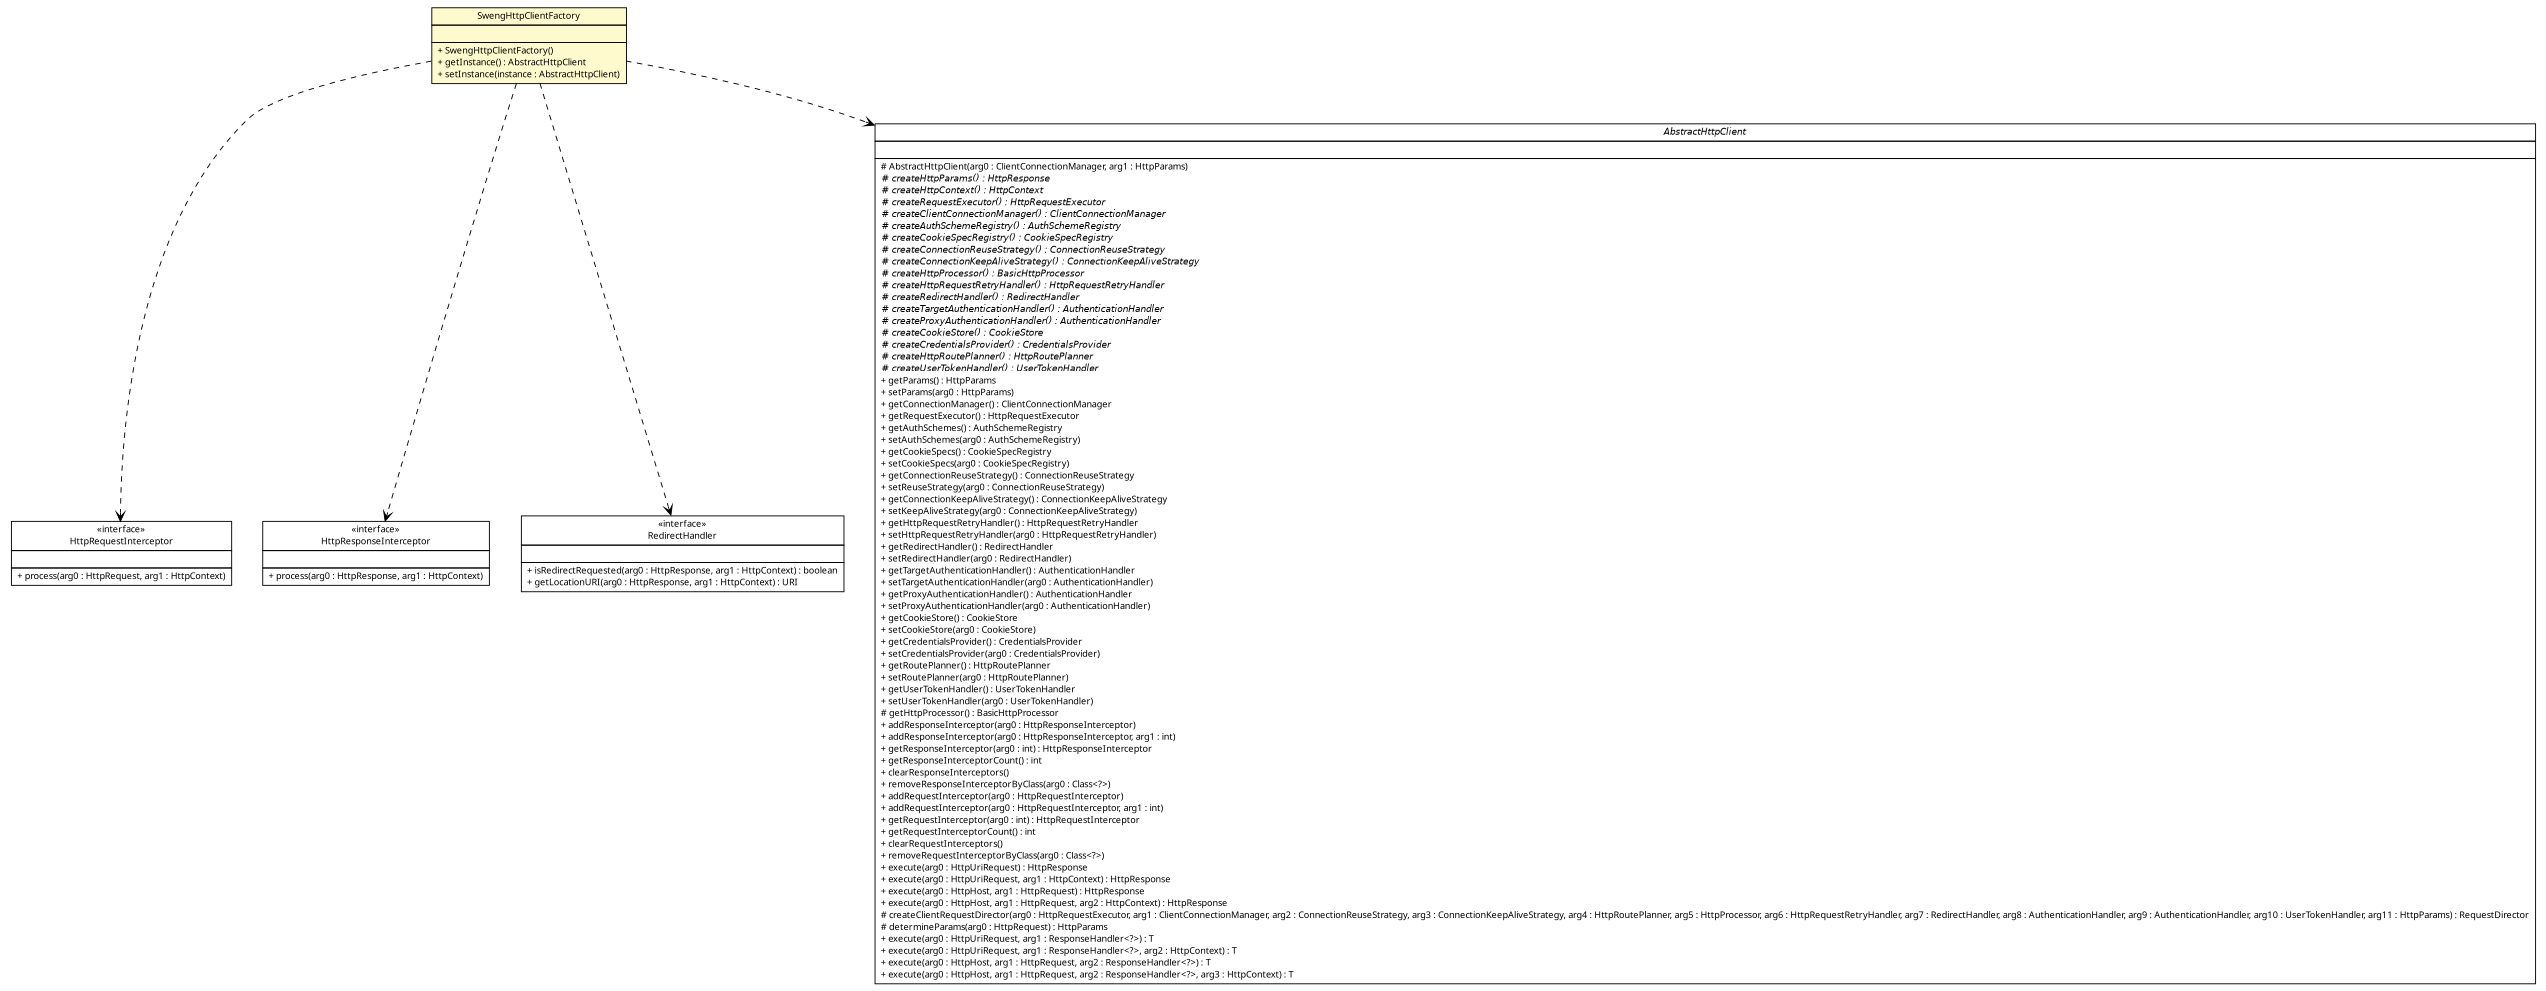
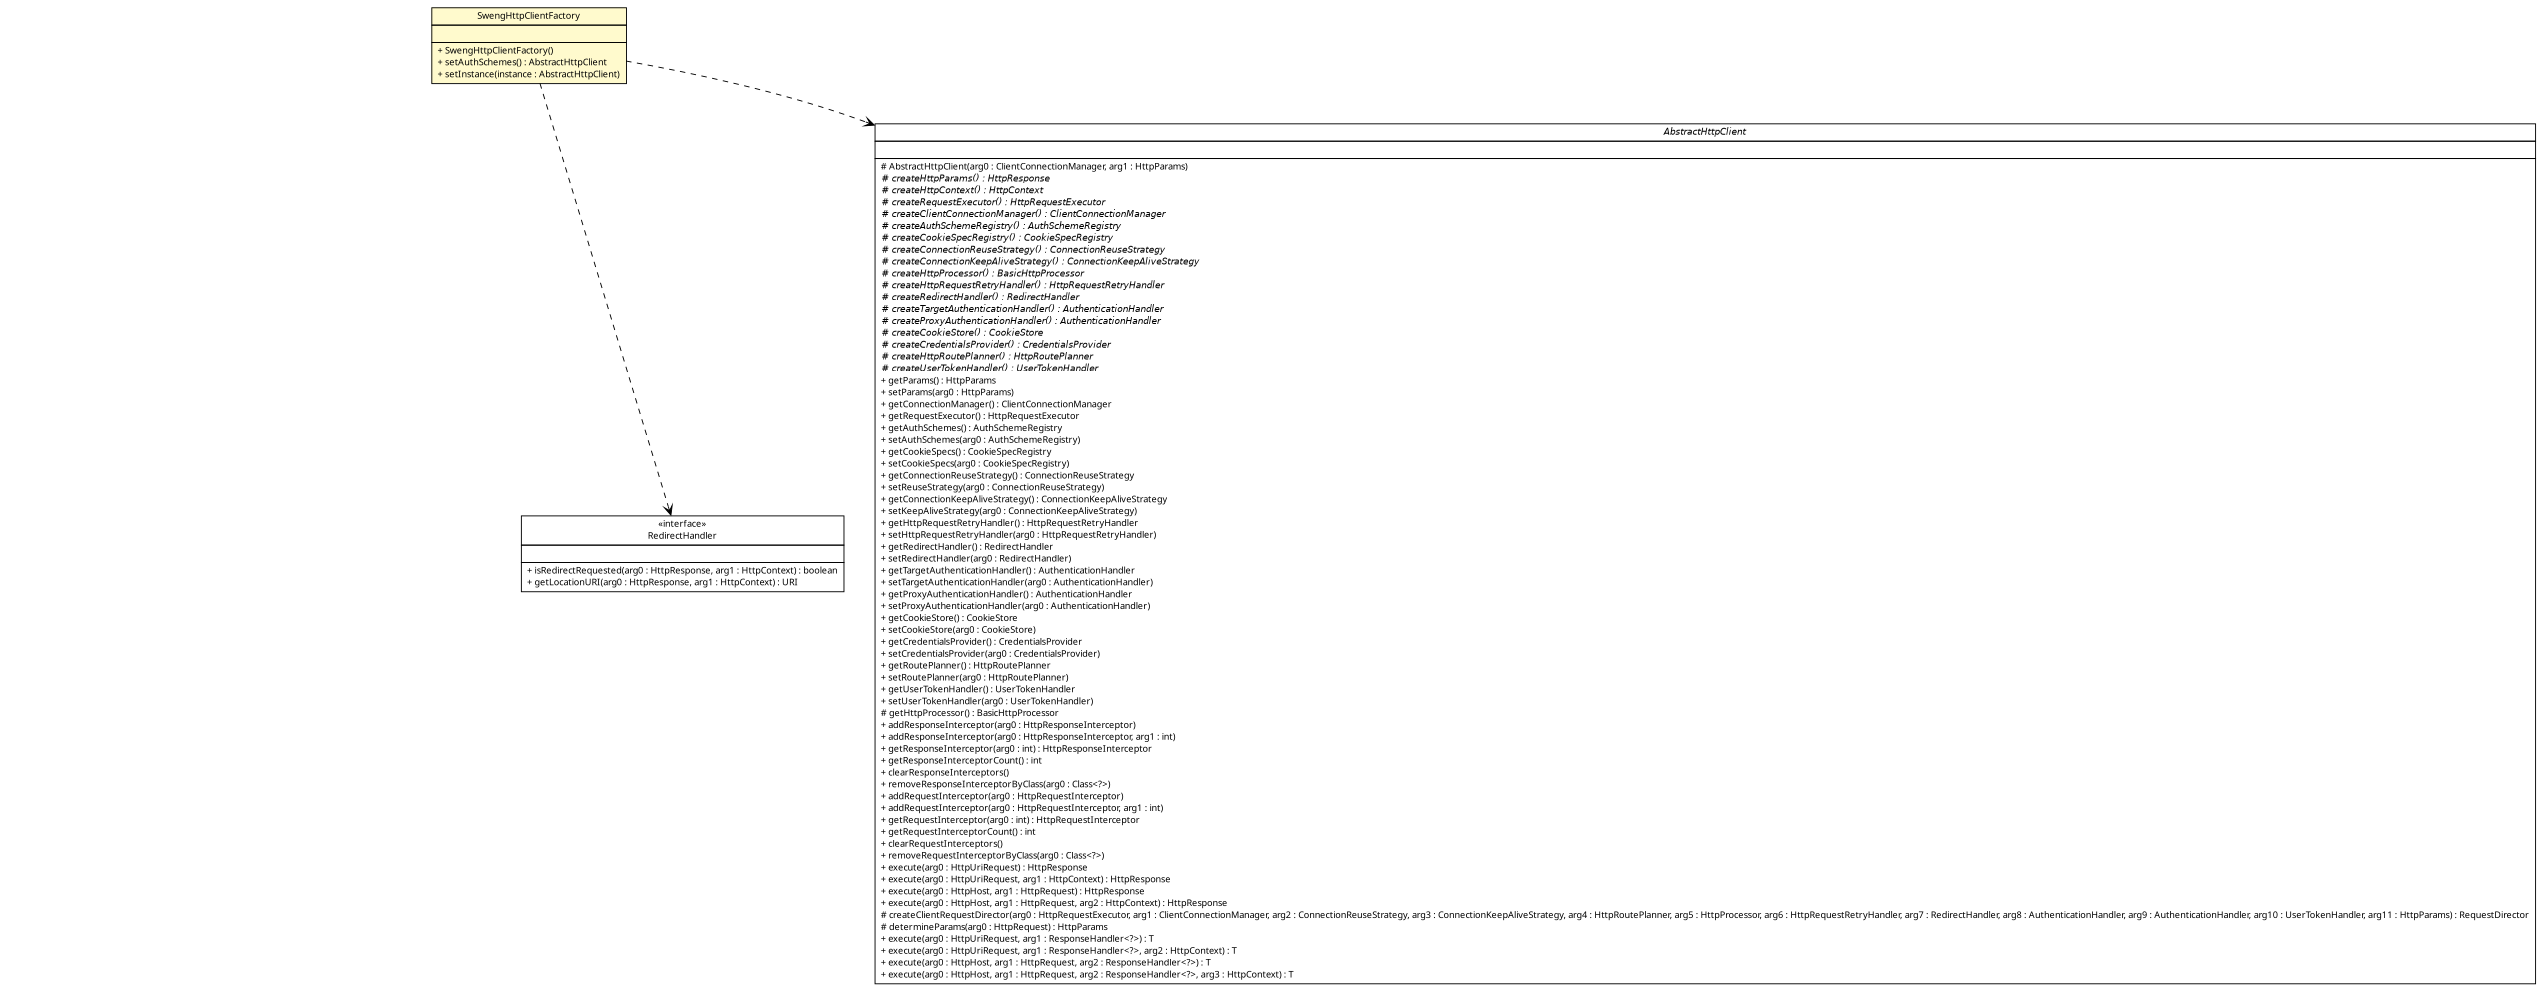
(512, 63) -> (522, 63)
(121, 553) -> none
(376, 553) -> none
